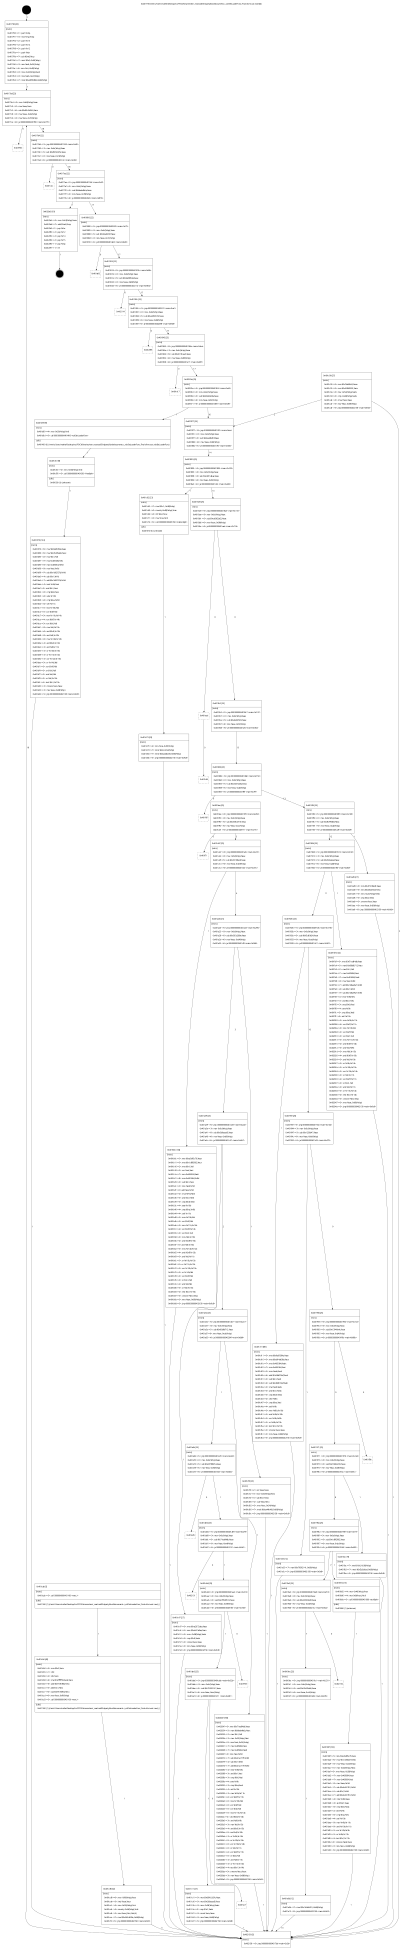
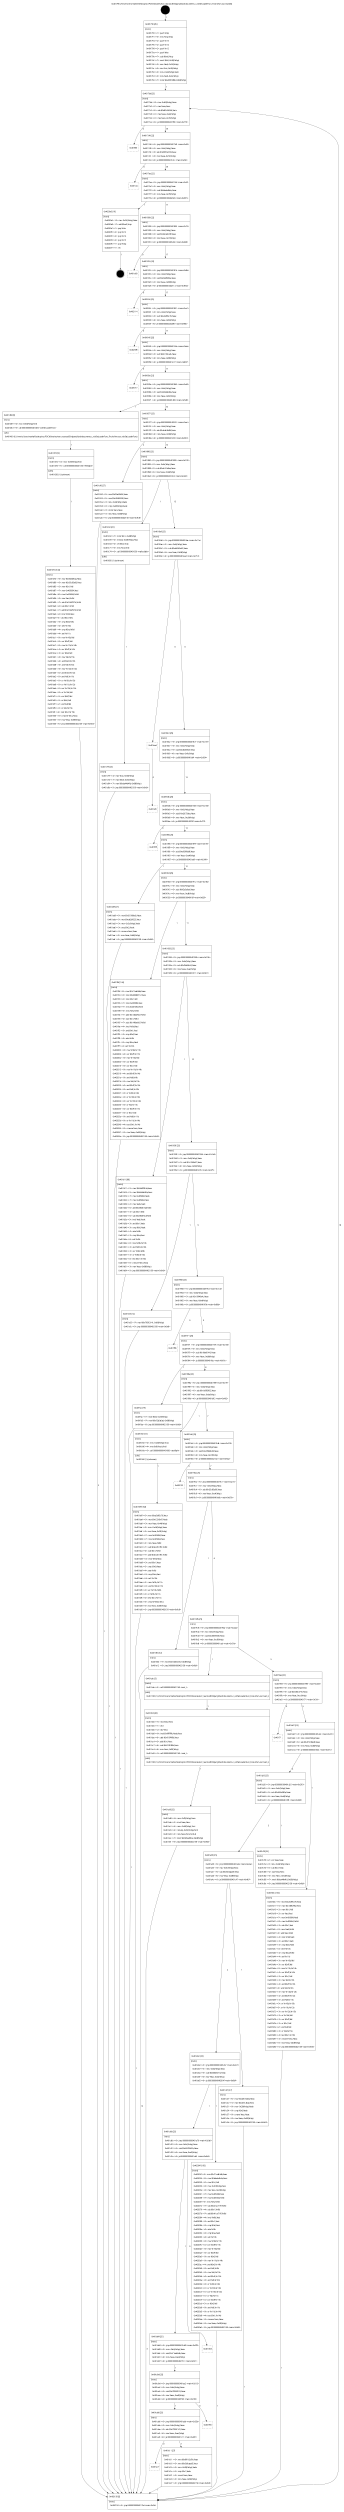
(278, 413) -> (132, 460)
(191, 1596) -> none
none -> (214, 1632)
(266, 1724) -> none
